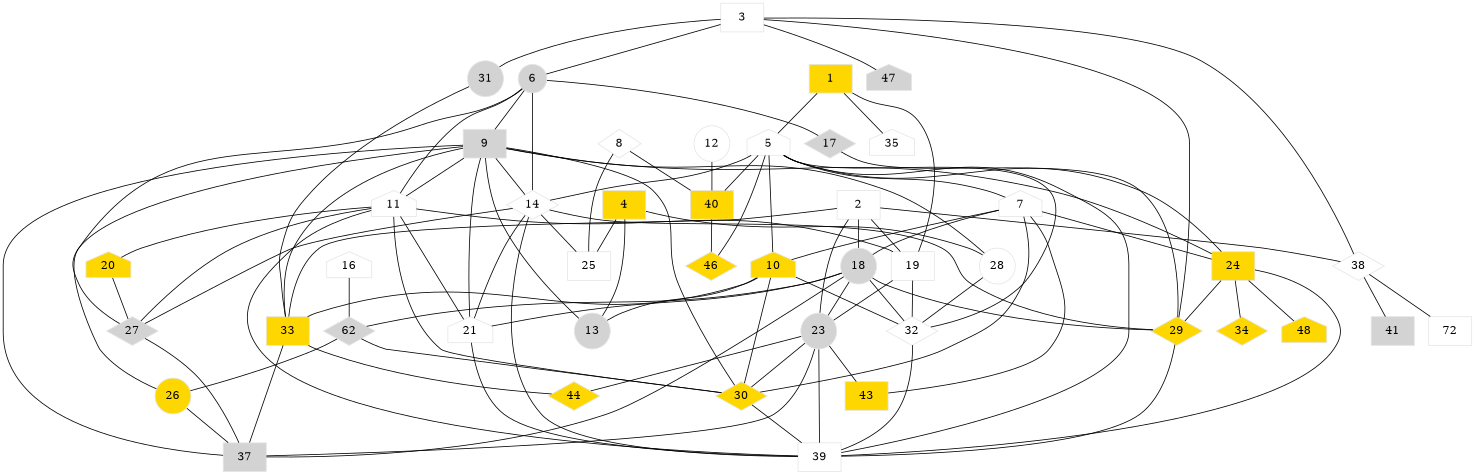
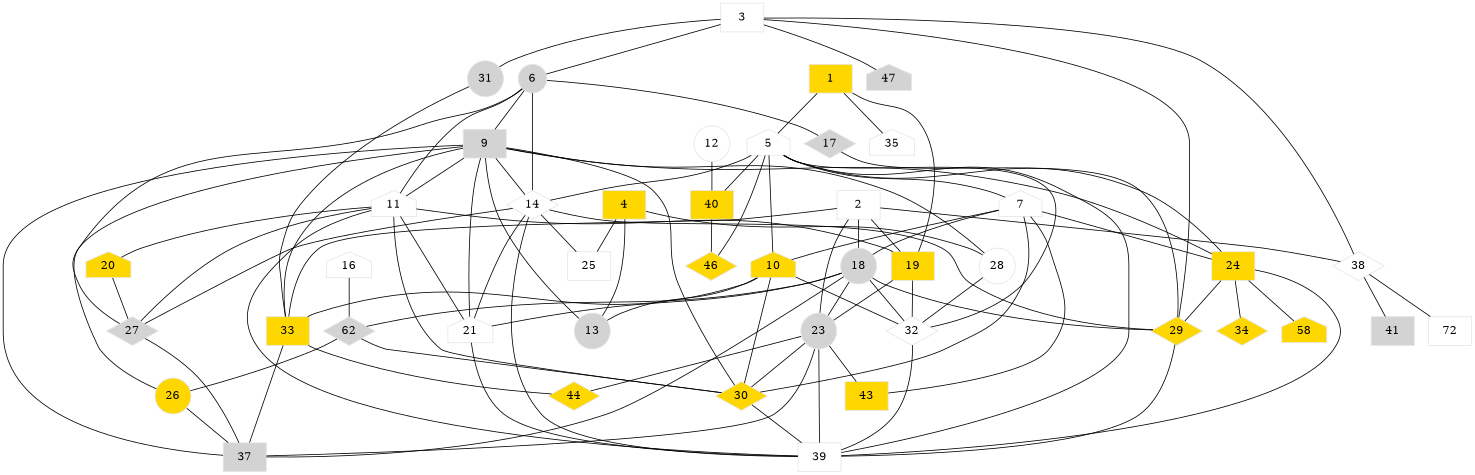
(619, 144) -> none
(913, 266) -> (913, 266)
(1304, 331) -> (1304, 331)
